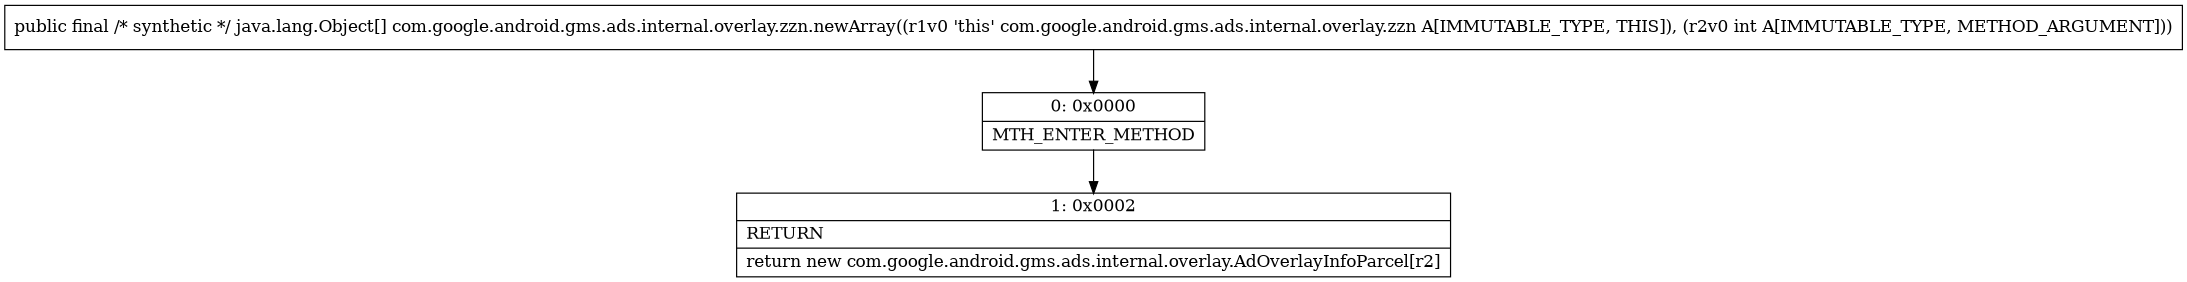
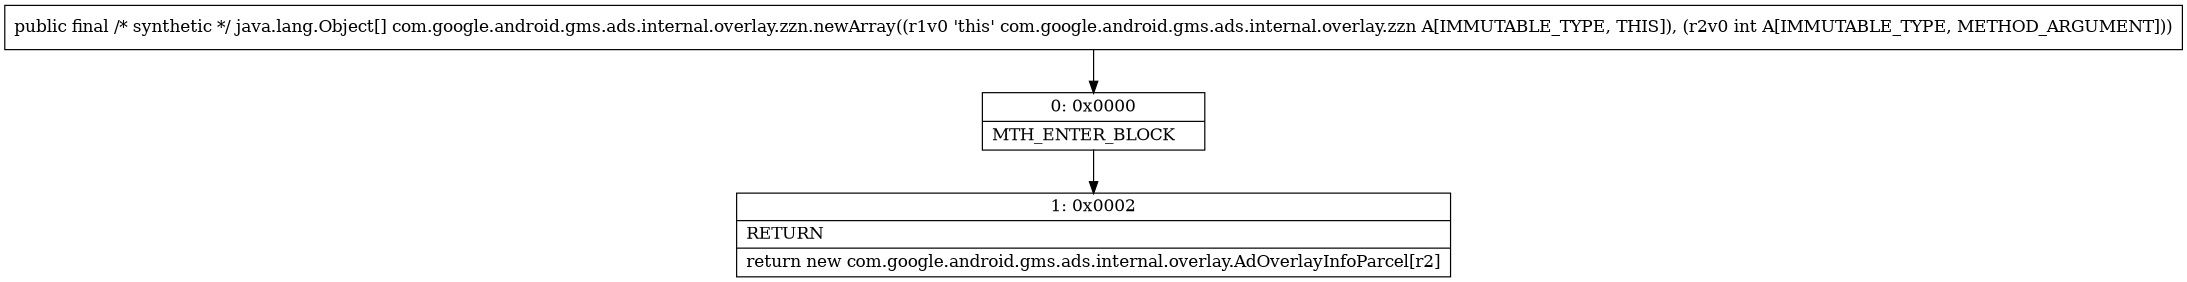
(1094, 135) -> (1084, 135)
